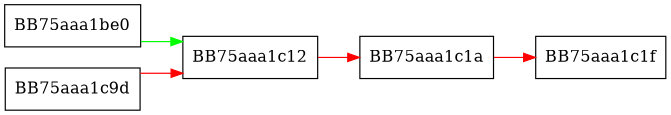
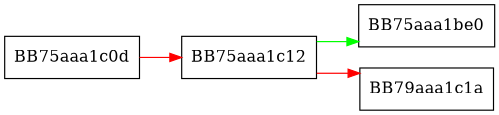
(156, 42) -> (332, 42)
(427, 57) -> (427, 89)
(601, 57) -> none
(73, 89) -> (72, 57)
